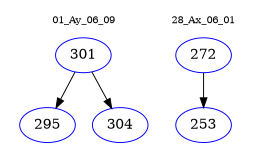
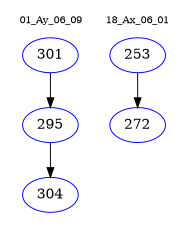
(204, 21) -> (138, 21)
(204, 85) -> (138, 85)
(99, 86) -> (50, 155)
